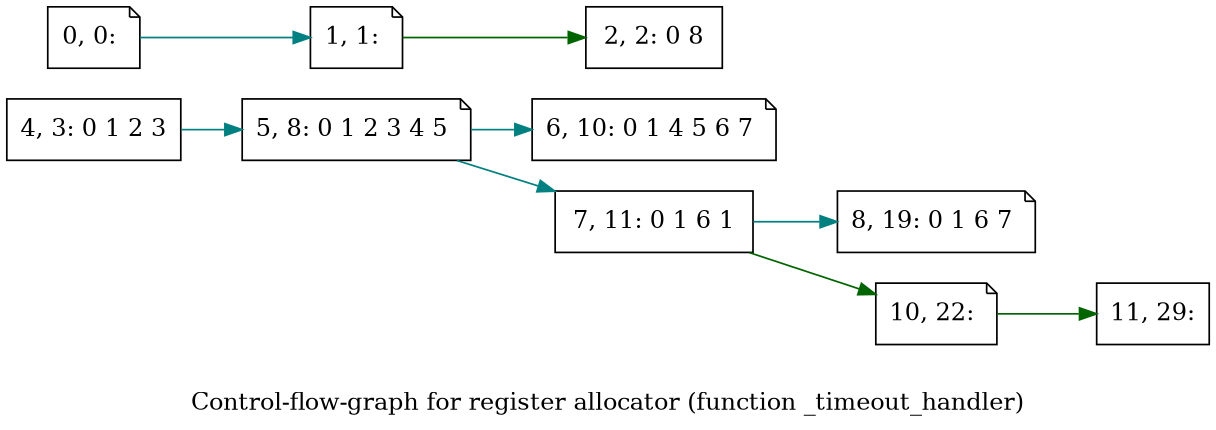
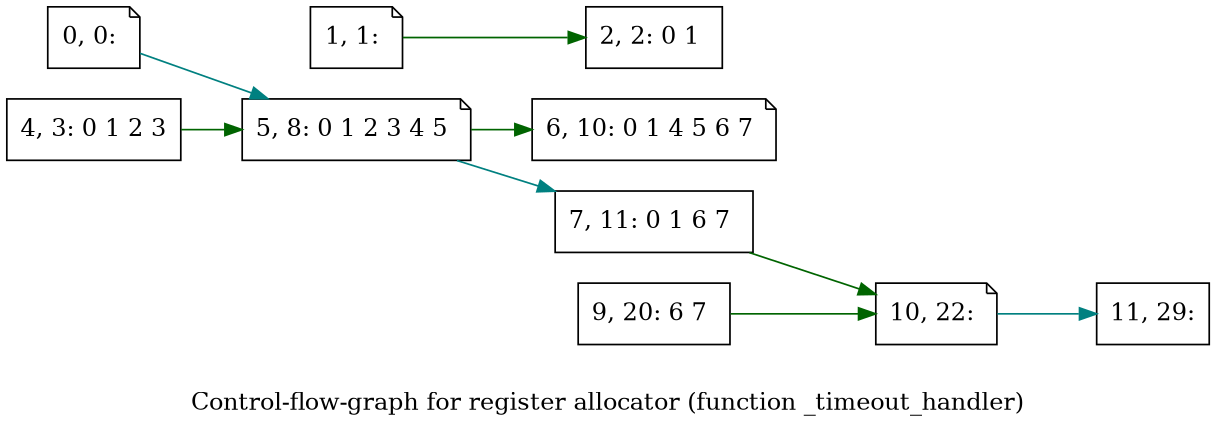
(217, 38) -> (196, 73)
(654, 38) -> (654, 38)
(203, 130) -> (203, 130)
(493, 130) -> (493, 130)
(654, 222) -> (654, 222)
(936, 222) -> none
none -> (654, 314)
(1038, 314) -> (1038, 314)
